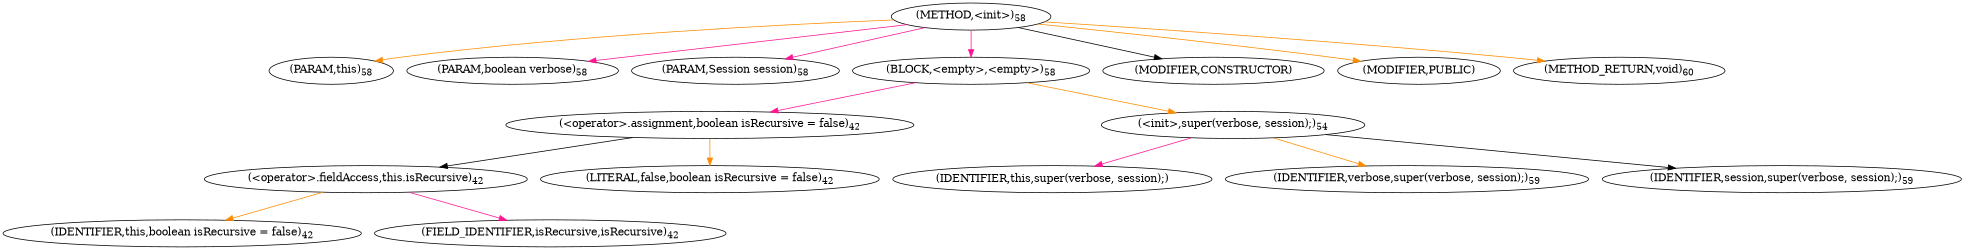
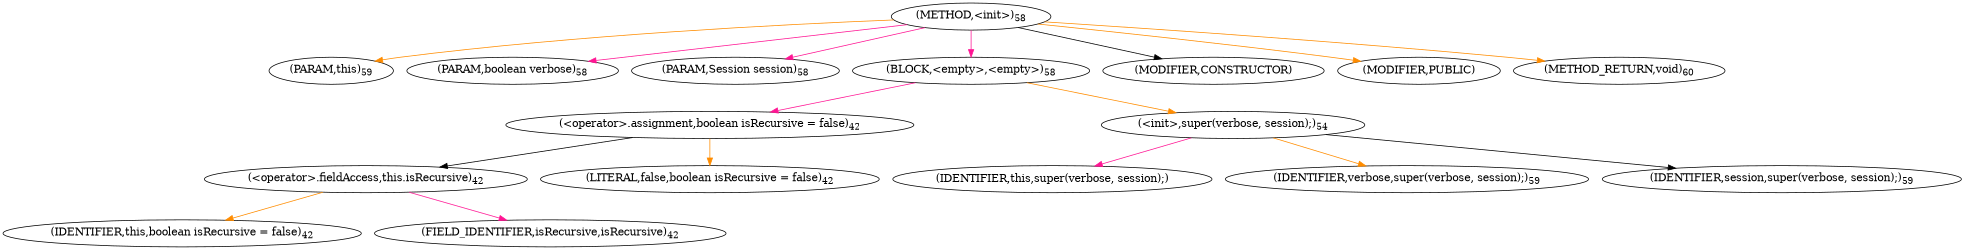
(367, 70) -> (367, 70)
